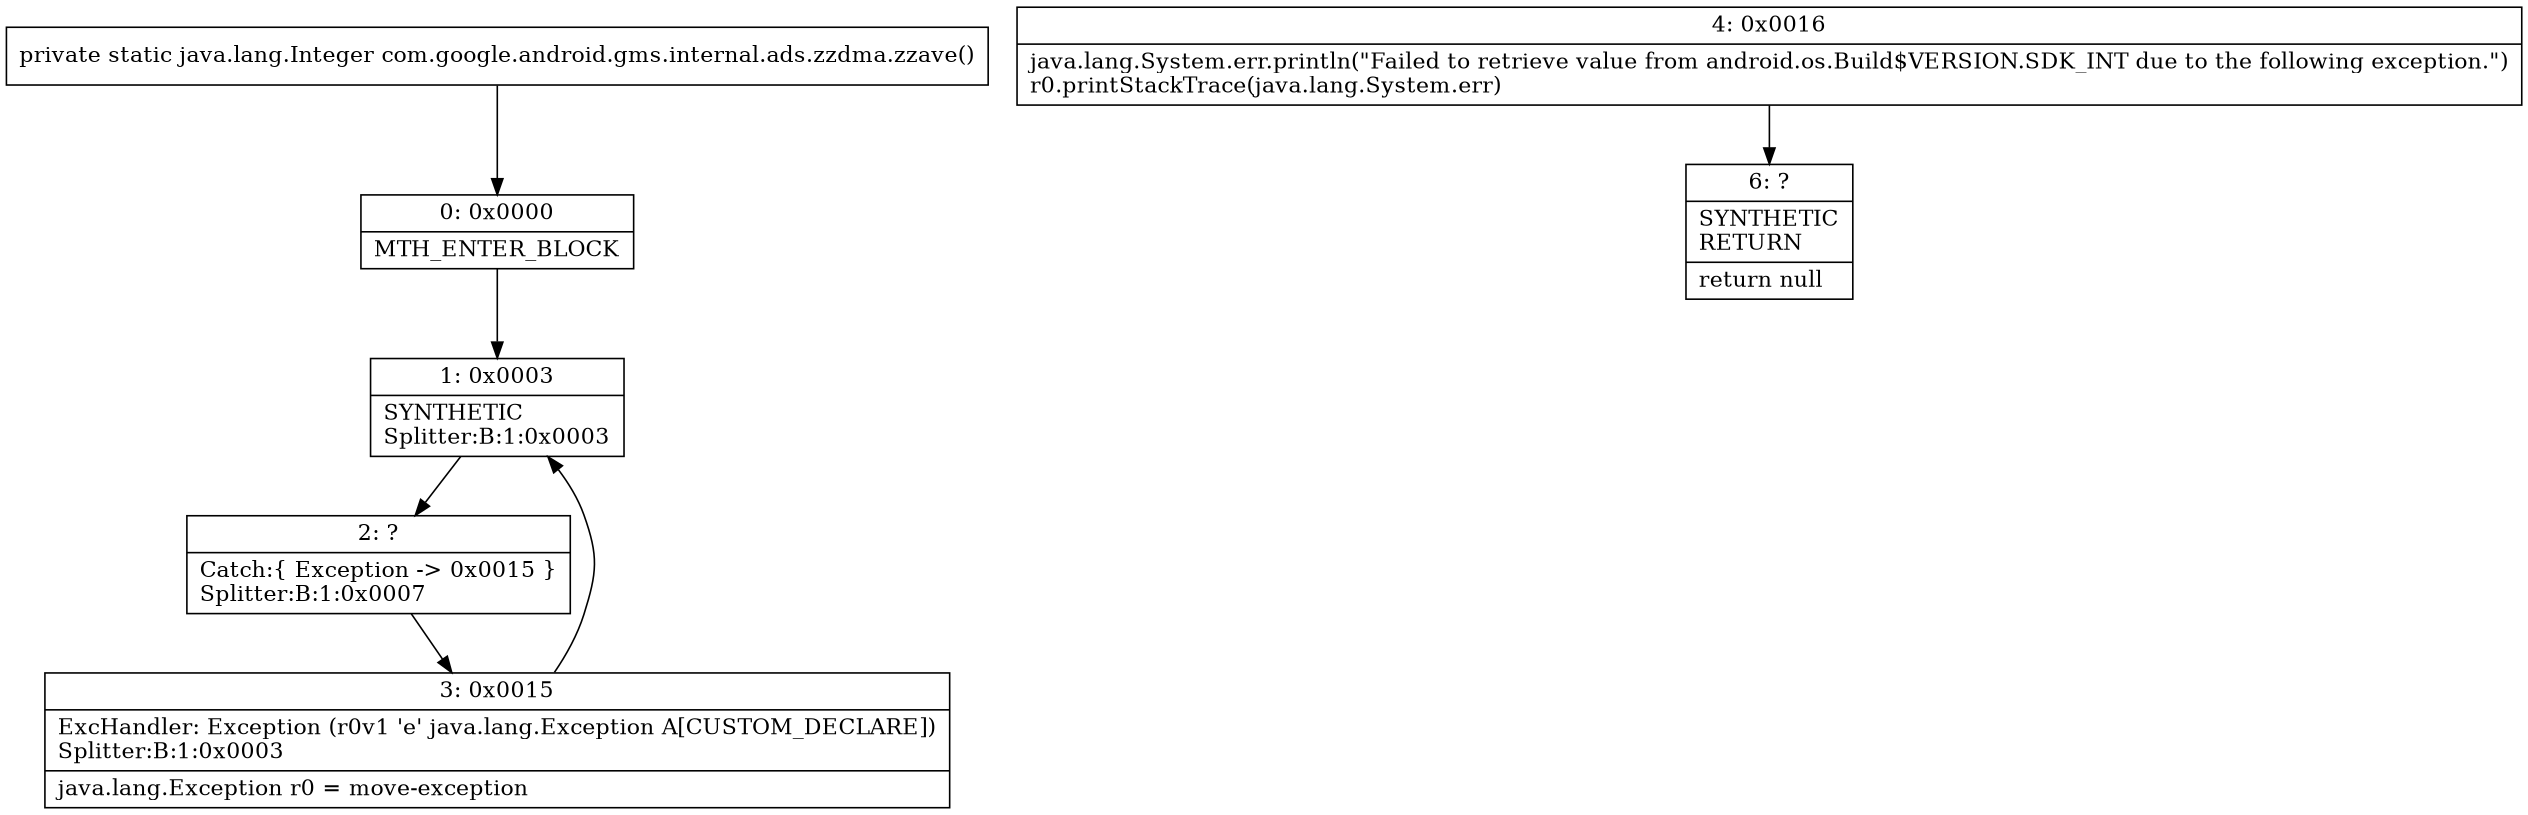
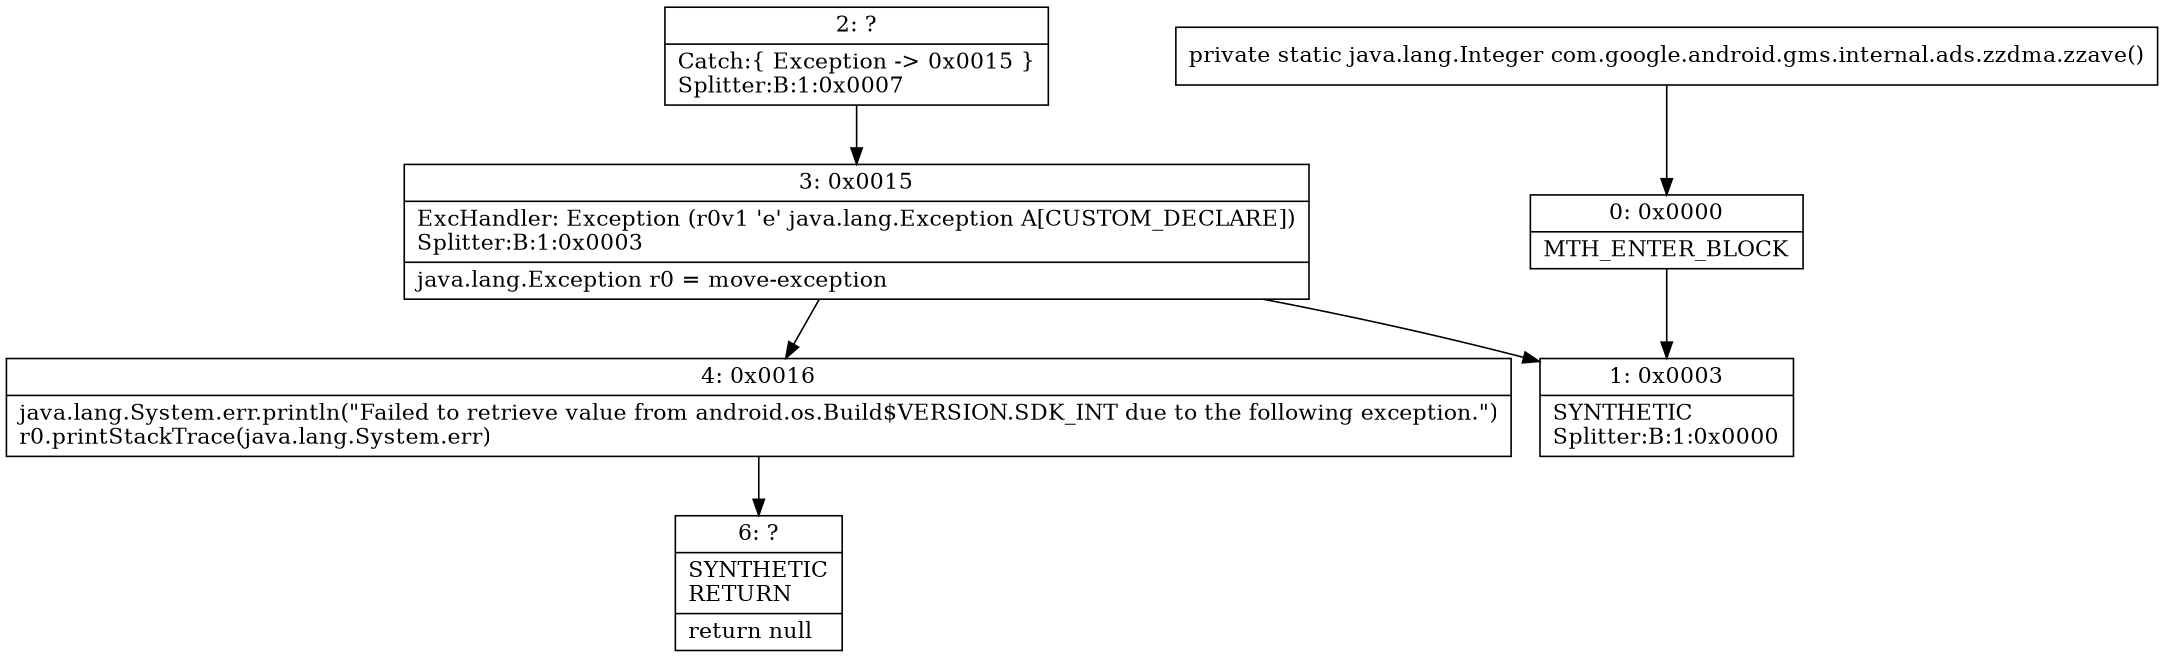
none -> (806, 322)
(497, 437) -> (1667, 437)
(443, 479) -> none
